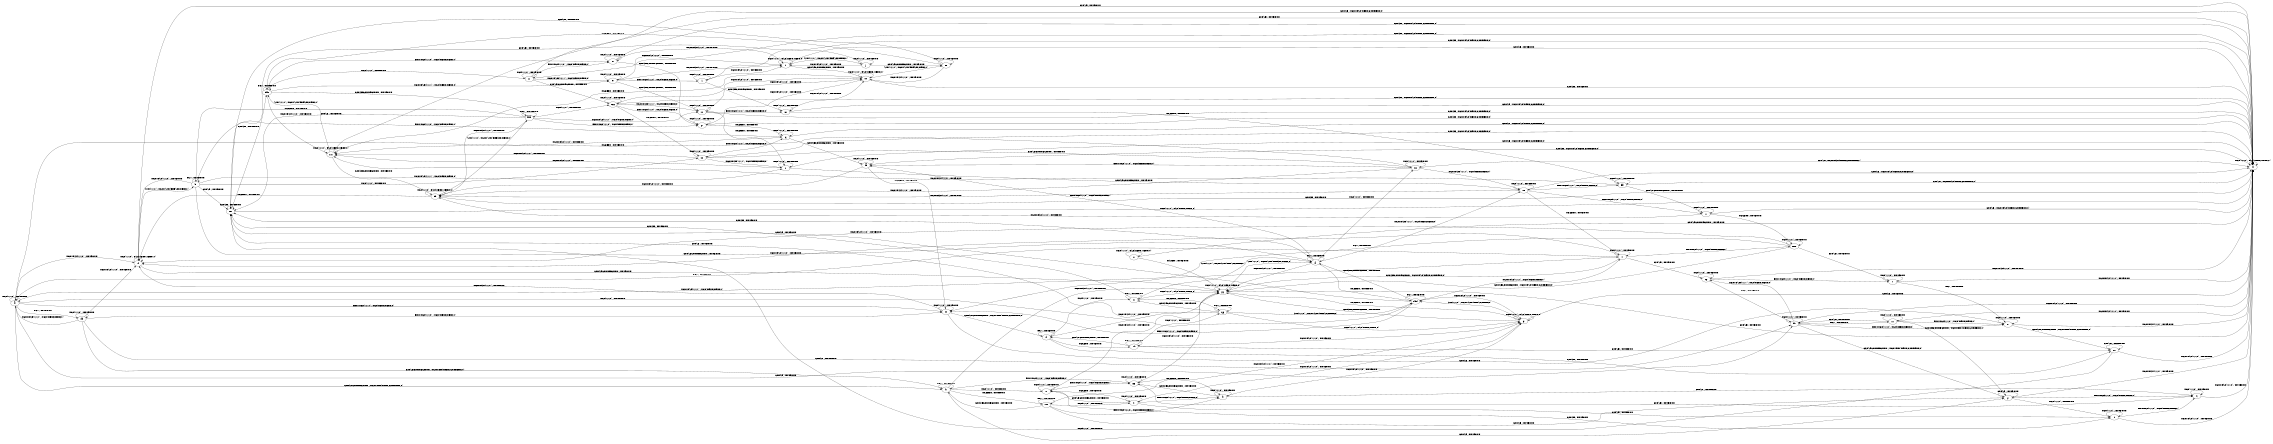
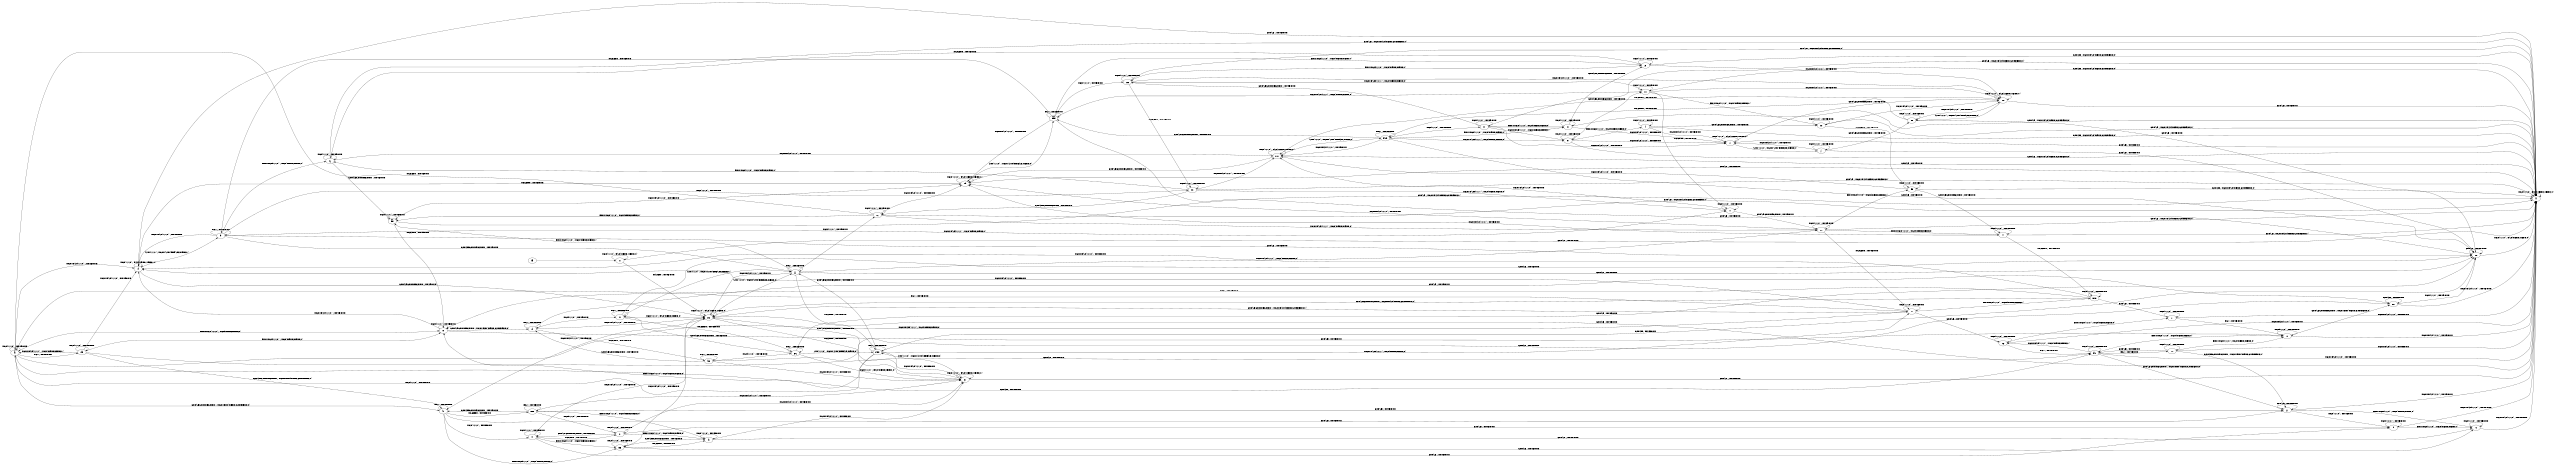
(1524, 142) -> none
(251, 153) -> (1936, 198)
(1706, 222) -> (1568, 240)
none -> (532, 261)
(717, 300) -> (452, 384)
